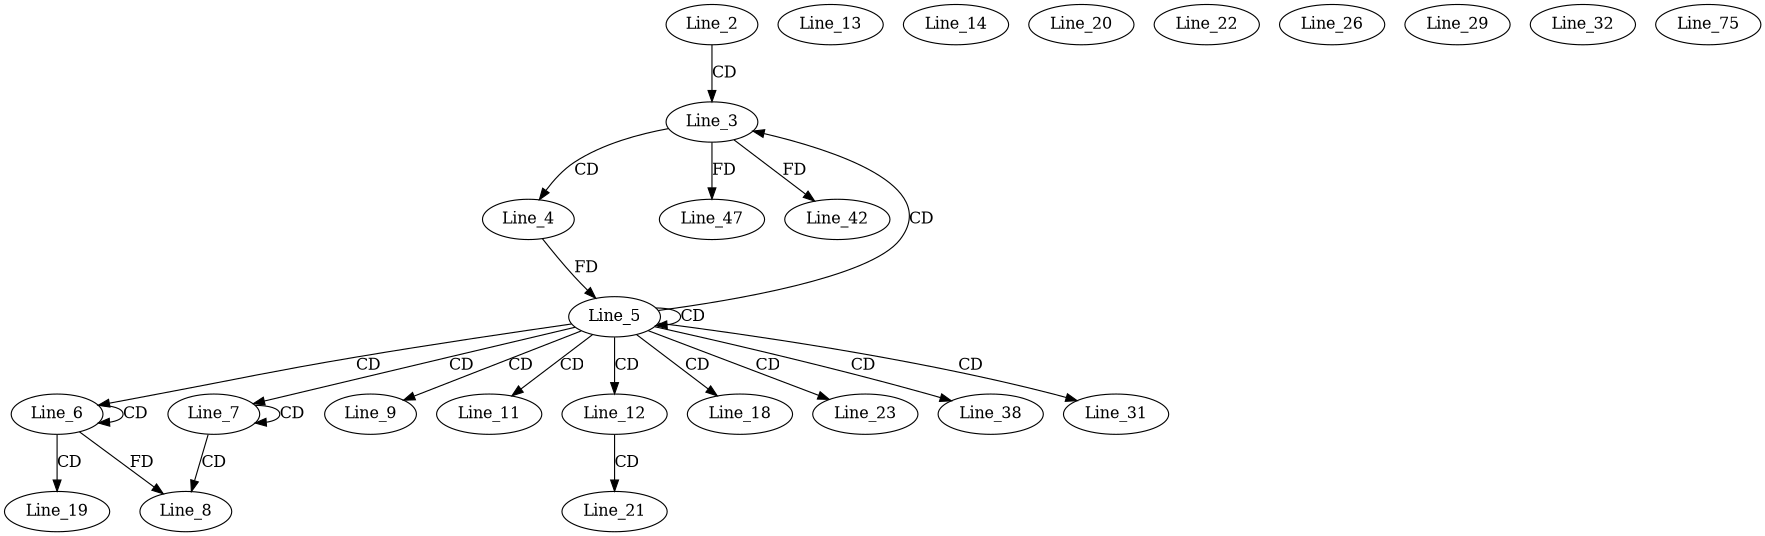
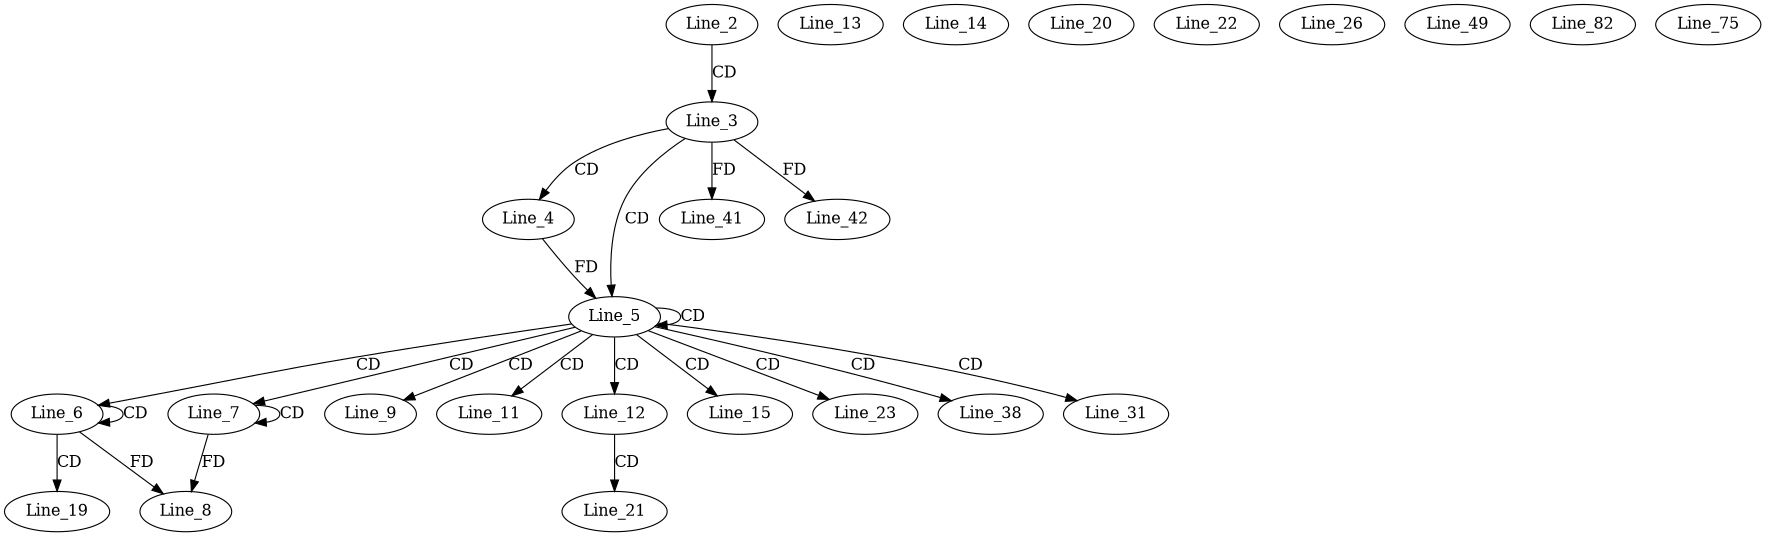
(1458, 25) -> (1458, 25)
(1583, 25) -> (1583, 25)
(712, 219) -> (712, 219)
(879, 256) -> (624, 200)
(740, 414) -> (740, 414)
(214, 463) -> (214, 463)
